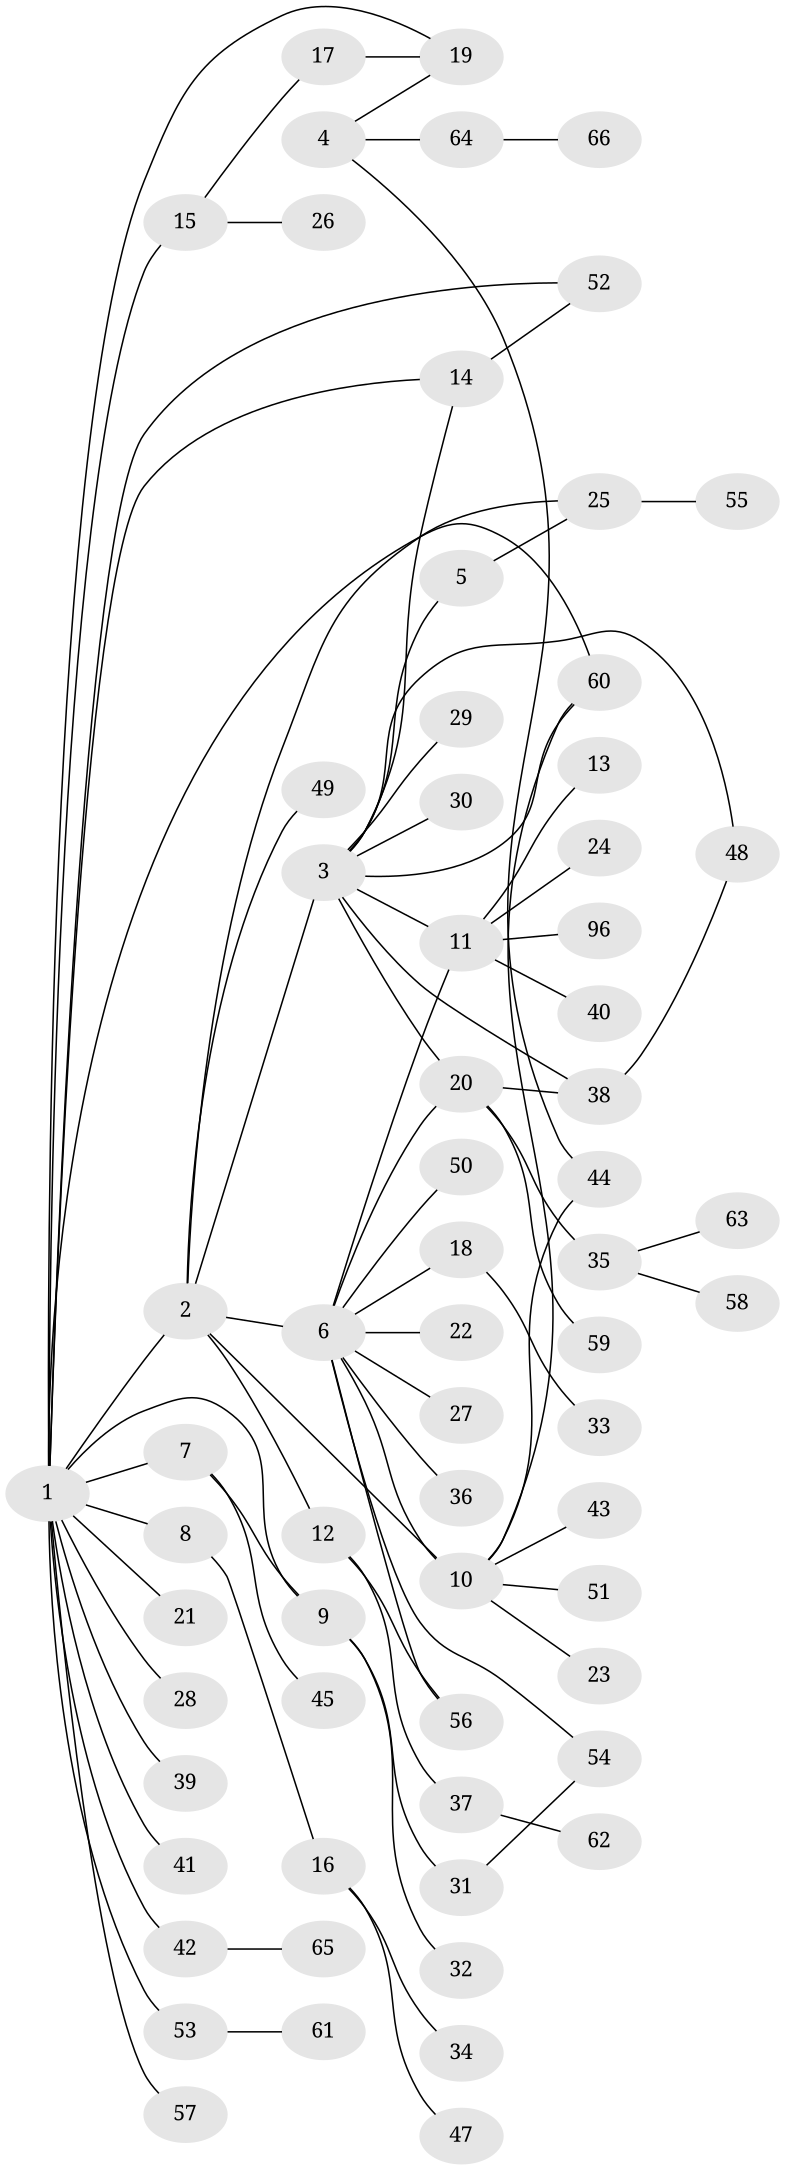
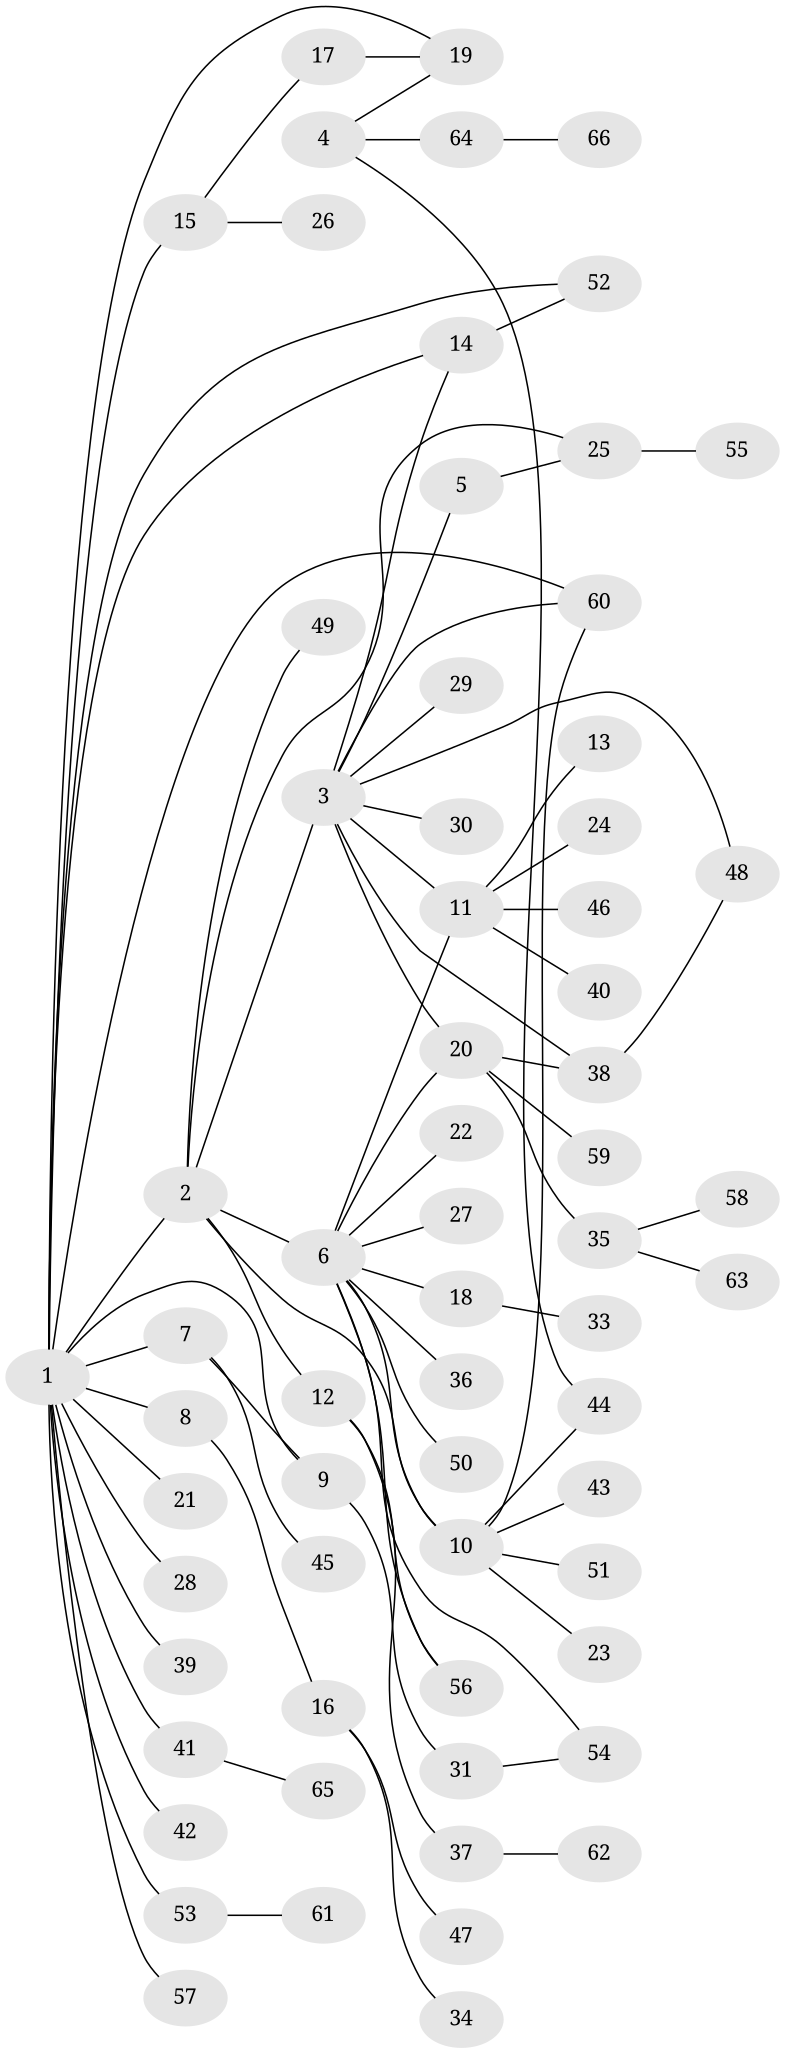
(600, 931) -> (600, 909)
(255, 1949) -> (255, 1770)
(462, 1970) -> none
